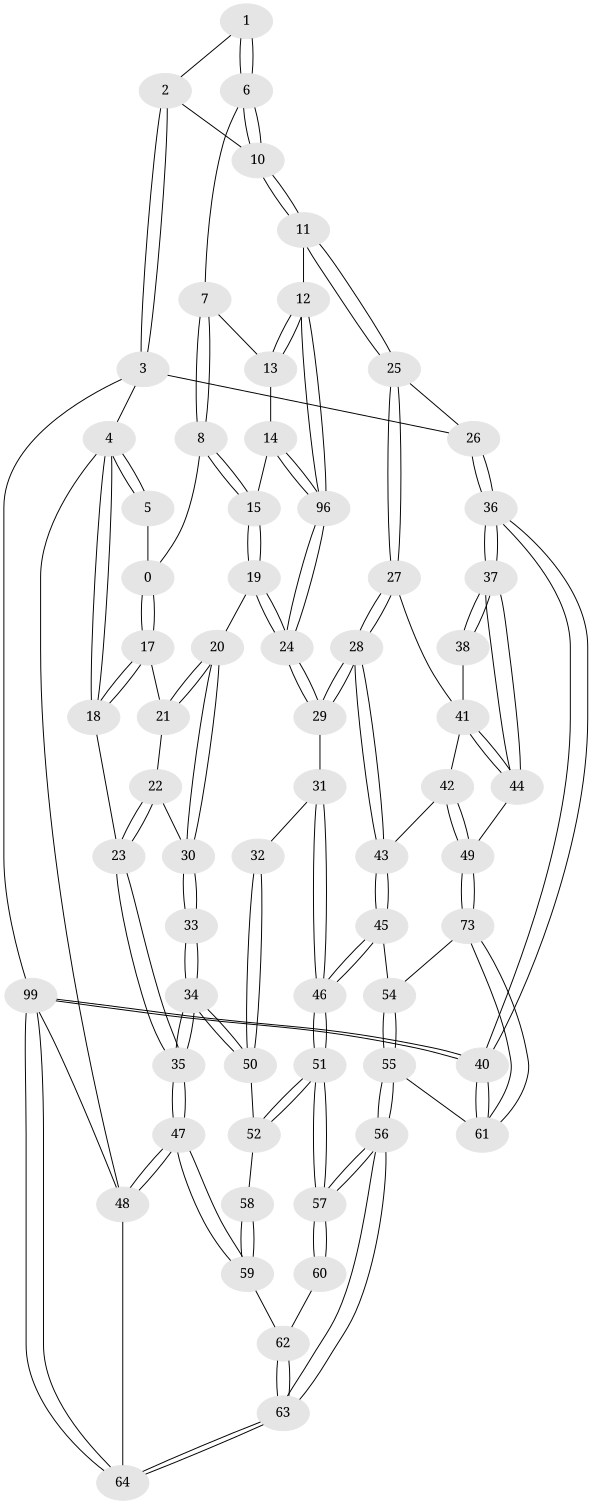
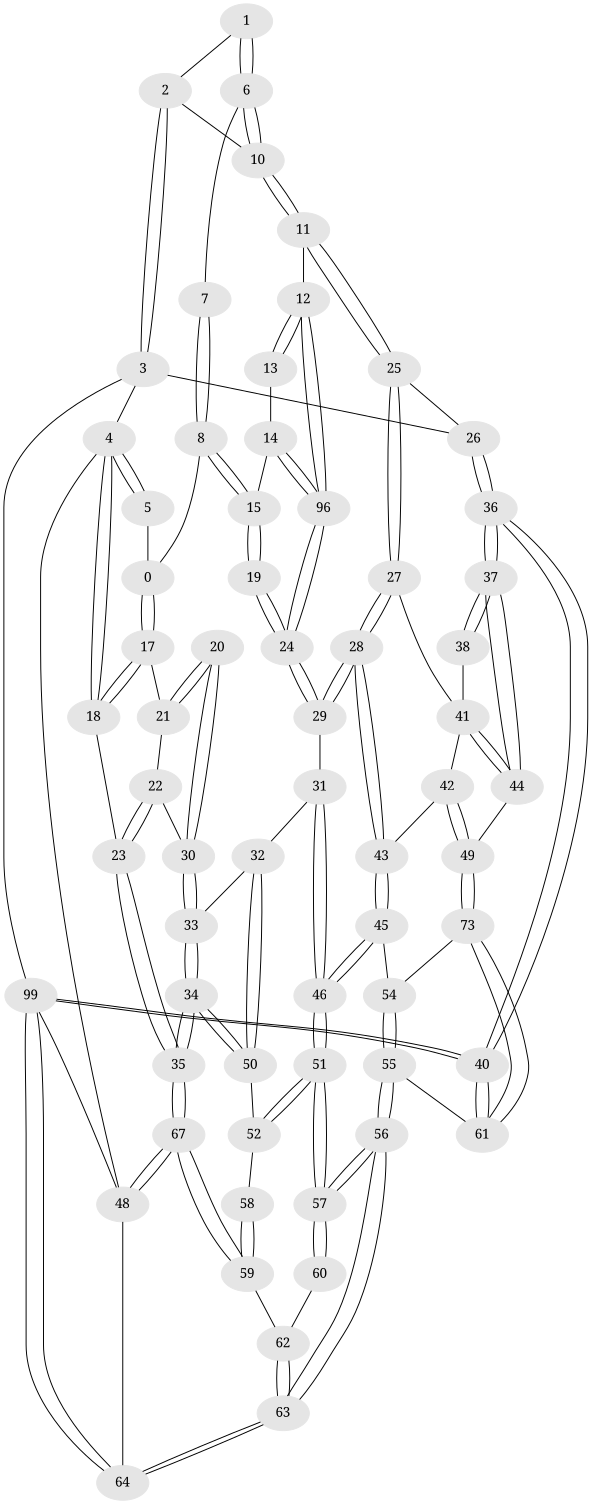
(238, 334) -> none
(236, 613) -> none
none -> (225, 891)
(179, 1135) -> (179, 1135)
